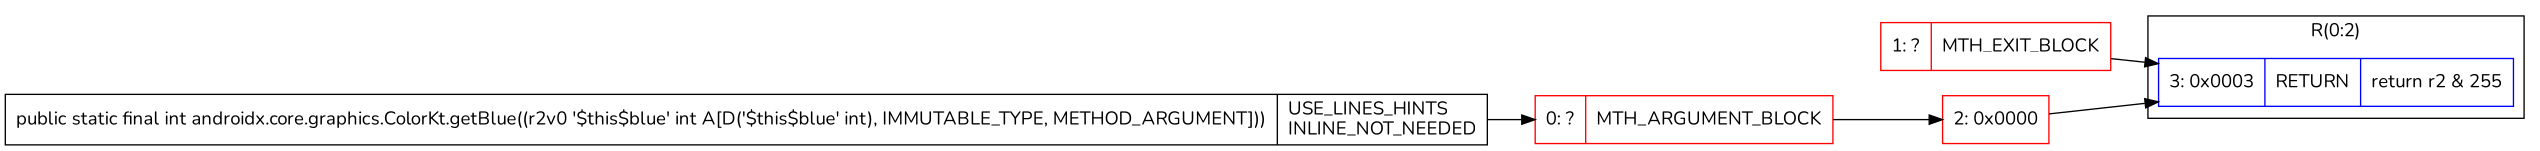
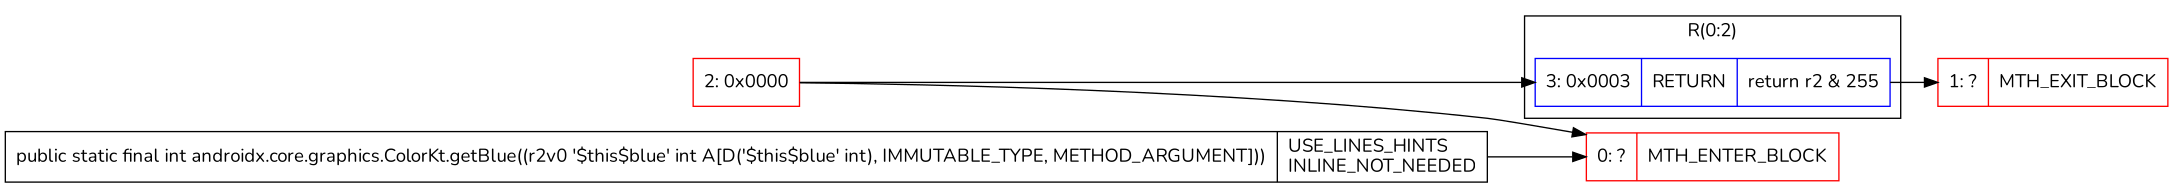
(2128, 60) -> (1909, 82)
(1709, 119) -> (1738, 156)
(1881, 120) -> (1187, 95)
